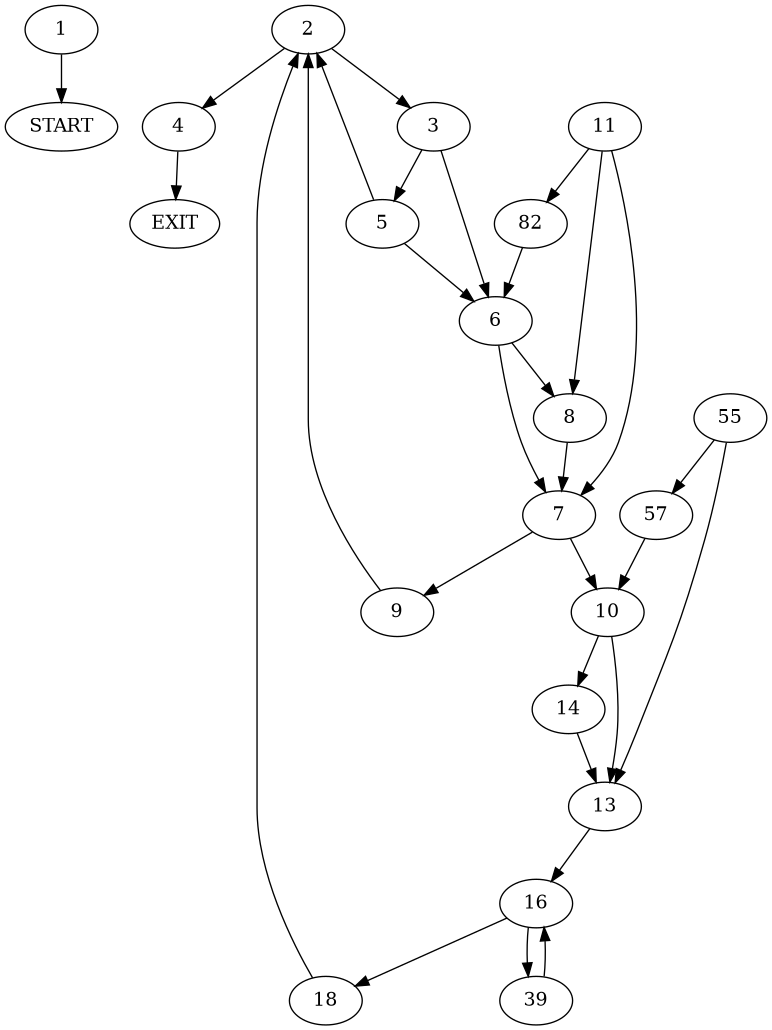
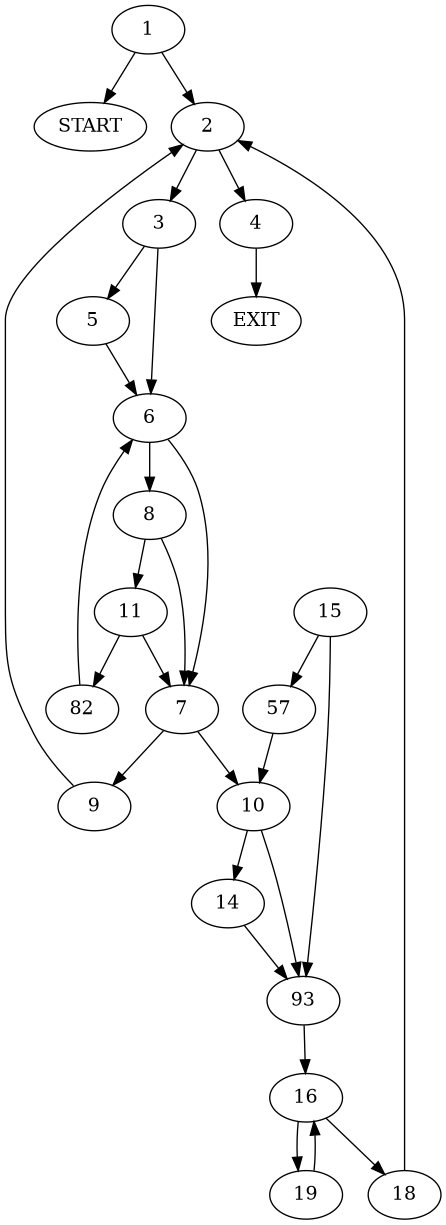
(348, 133) -> (174, 72)
(588, 266) -> (142, 557)
(730, 418) -> (330, 612)
(605, 806) -> (303, 1001)
(536, 1001) -> (306, 1195)
